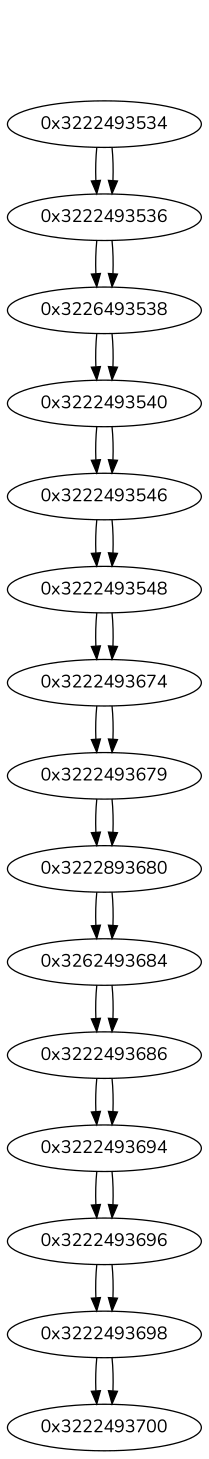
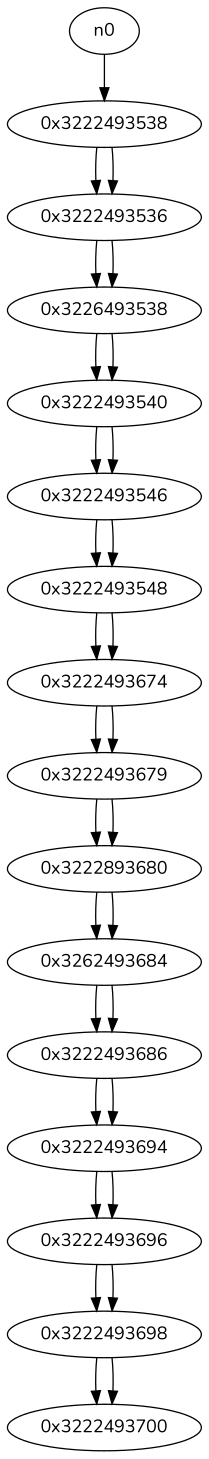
none -> (104, 31)
(104, 124) -> (104, 124)
